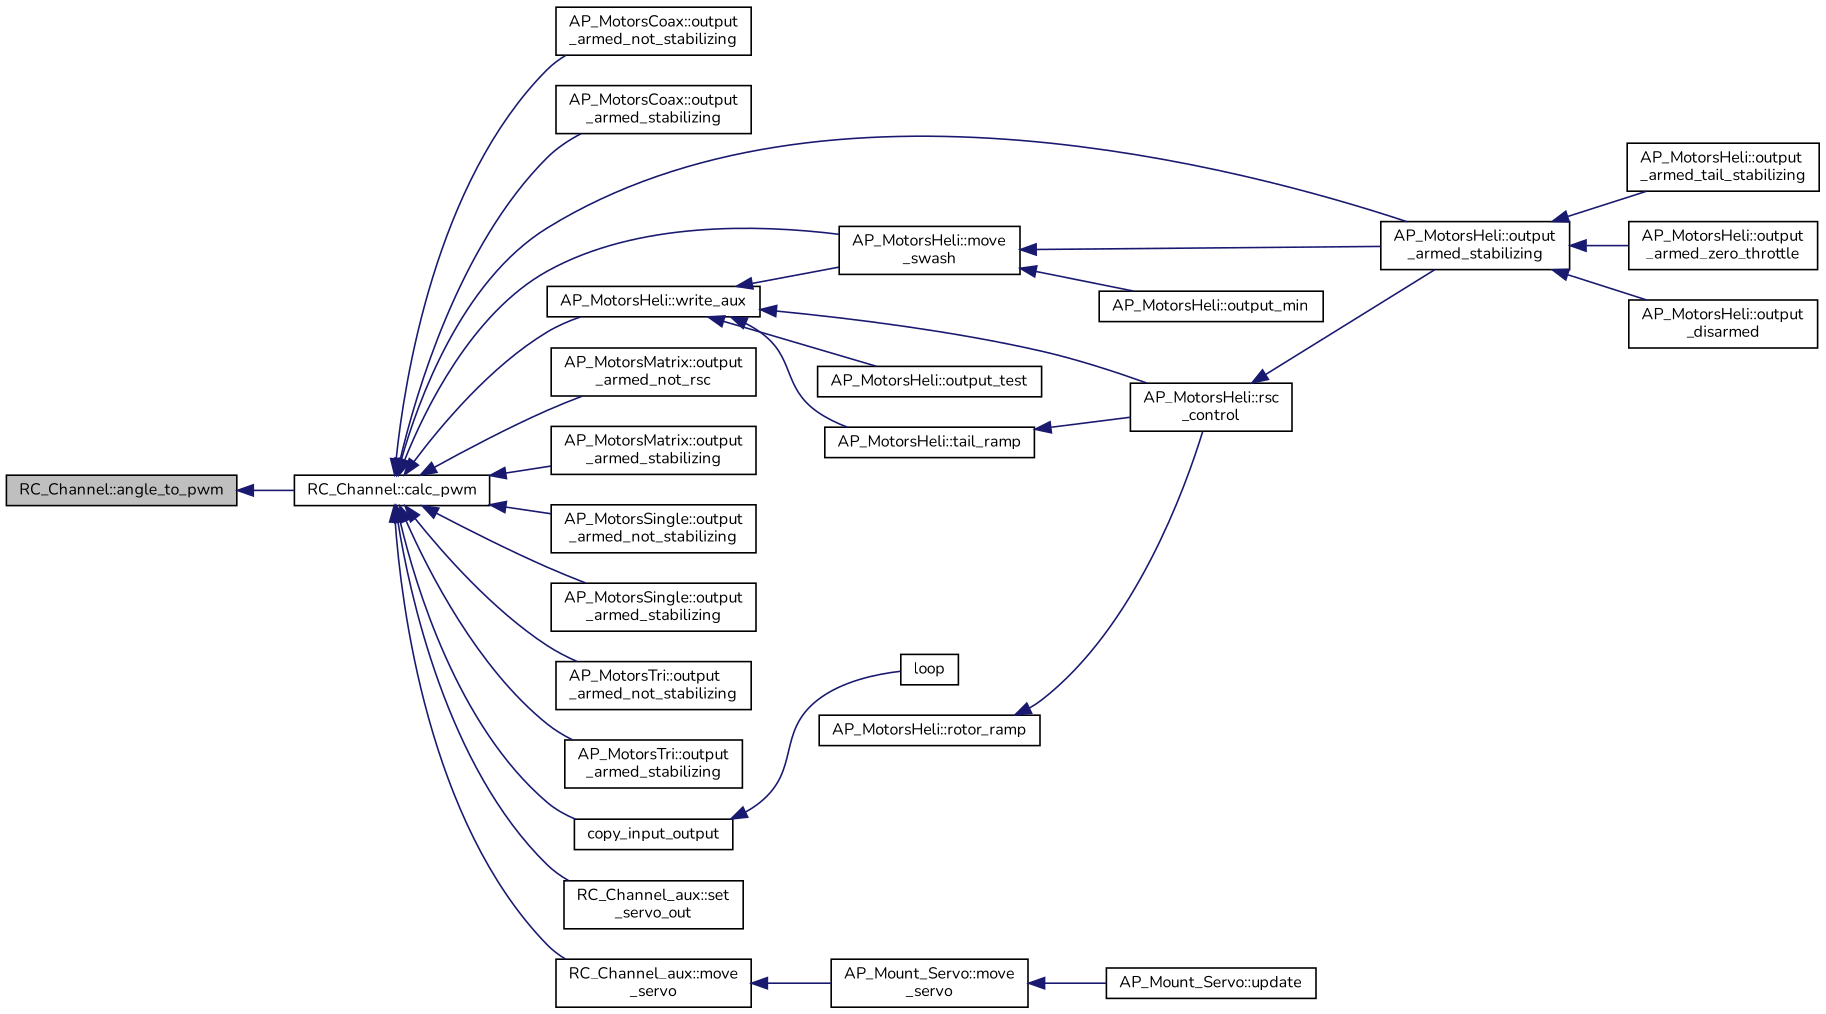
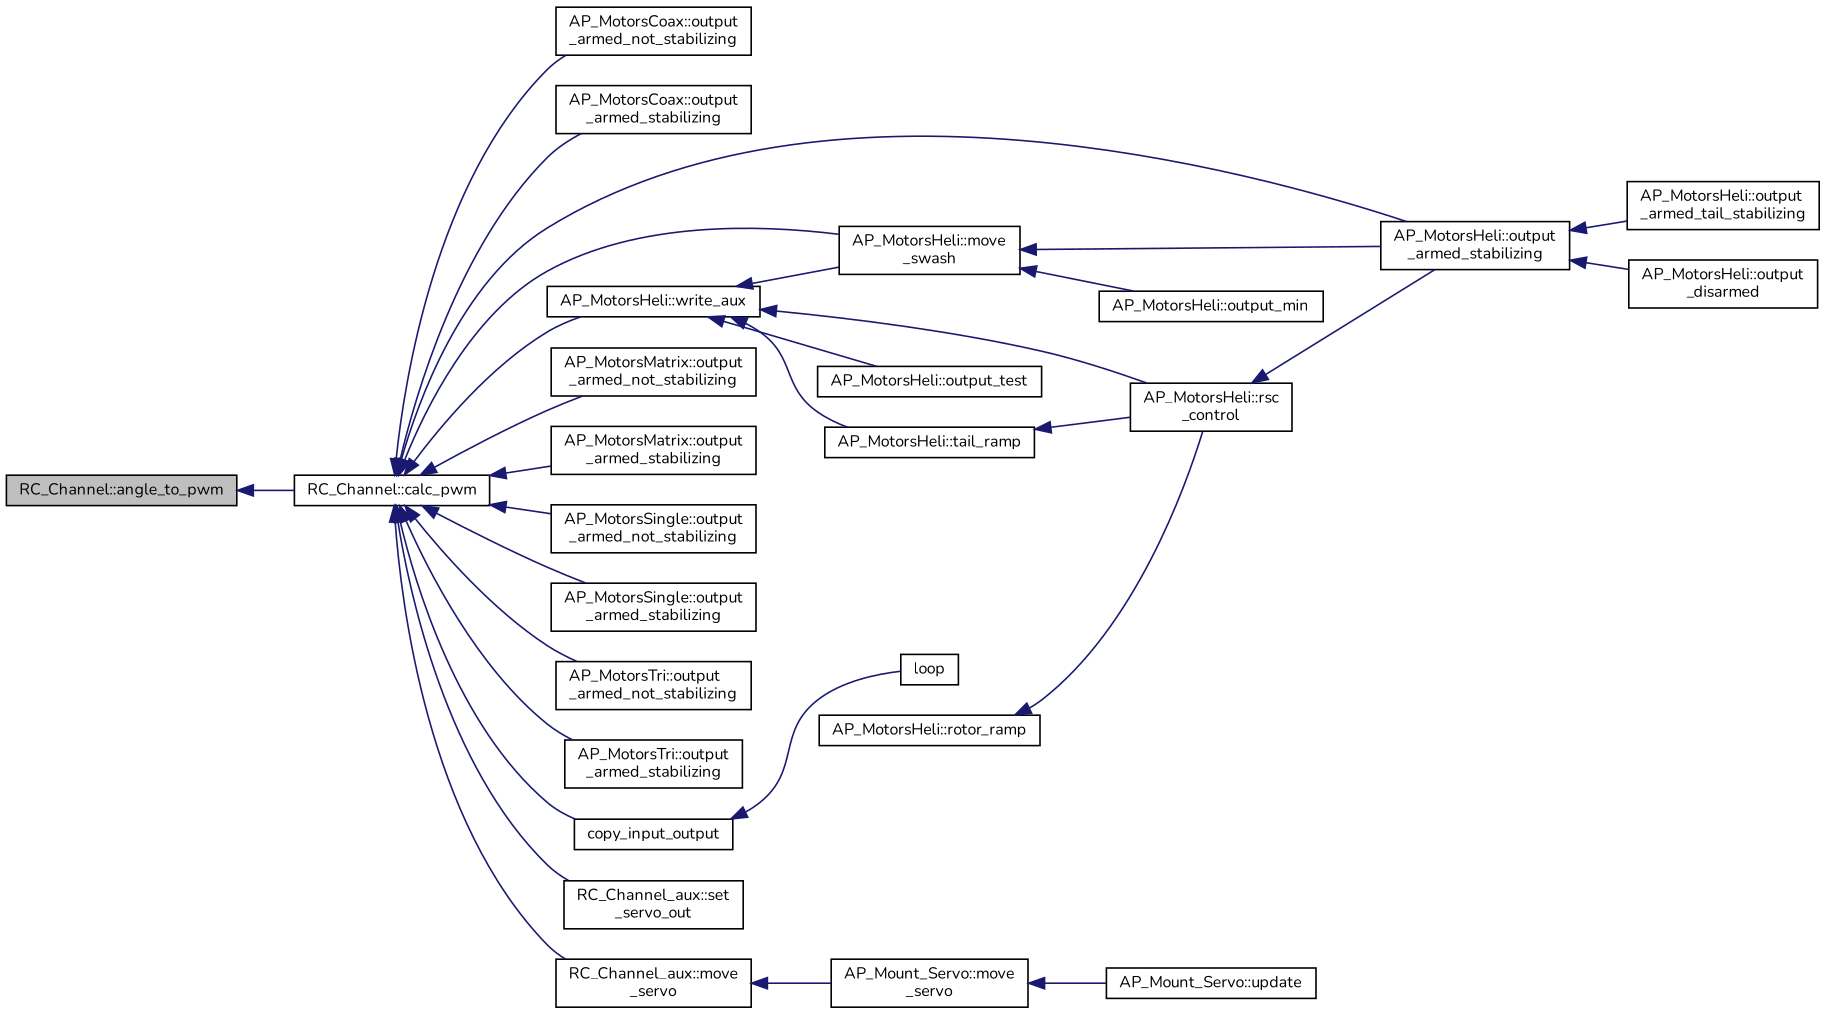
(1723, 246) -> none
(654, 372) -> (654, 372)
